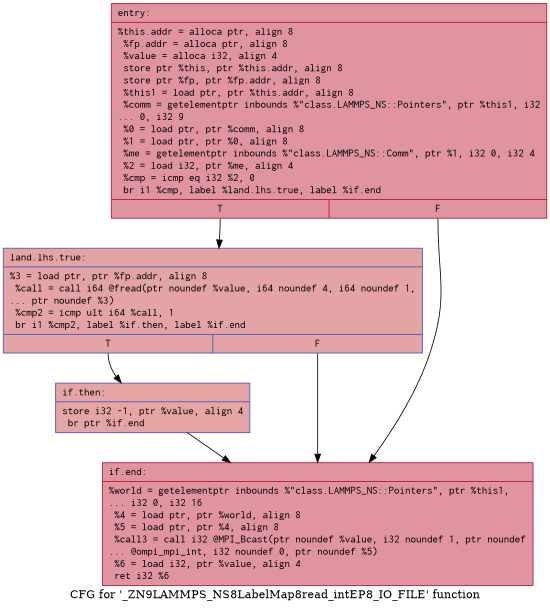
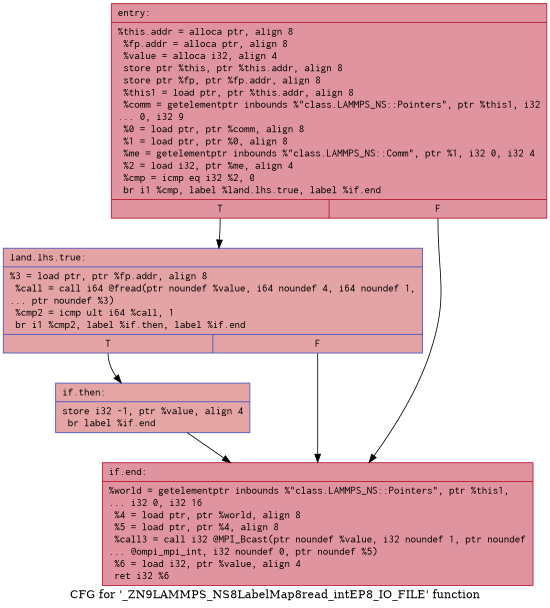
(104, 423) -> (109, 423)
